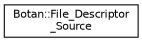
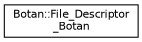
(71, 21) -> (71, 21)
